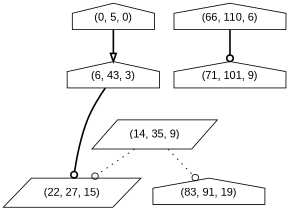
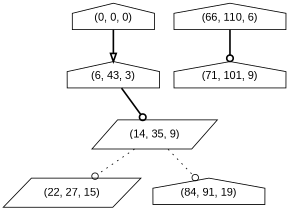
(113, 18) -> (113, 18)
(85, 128) -> (131, 101)
(209, 193) -> (209, 193)
